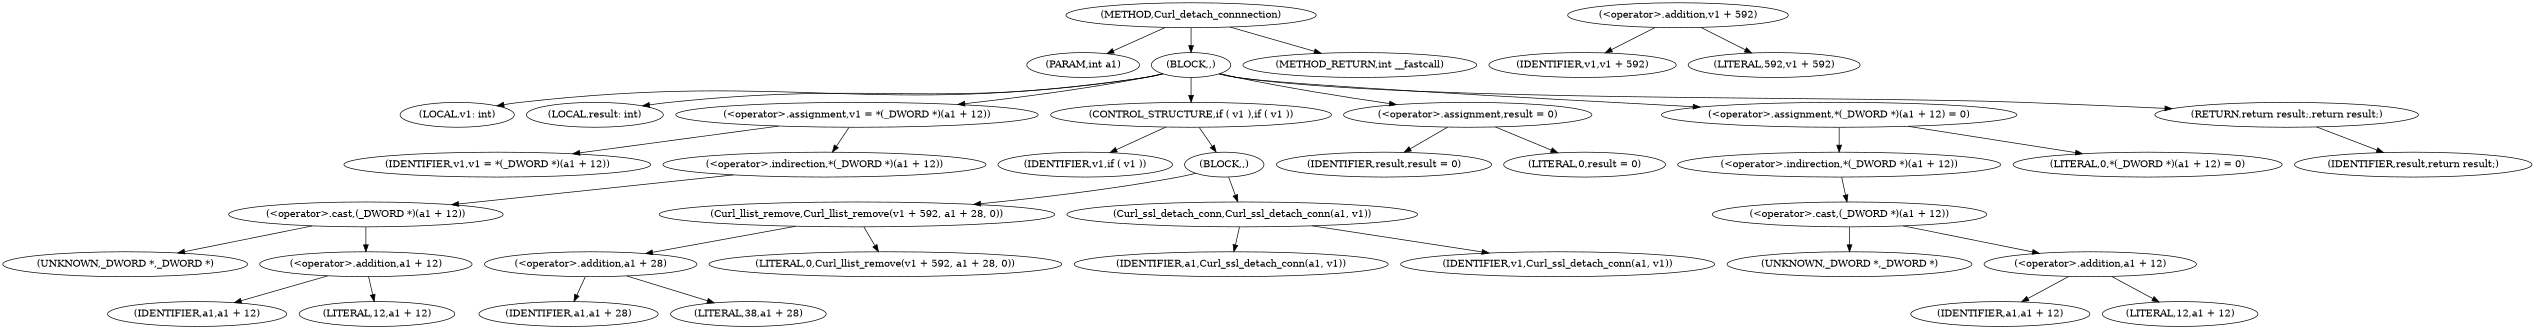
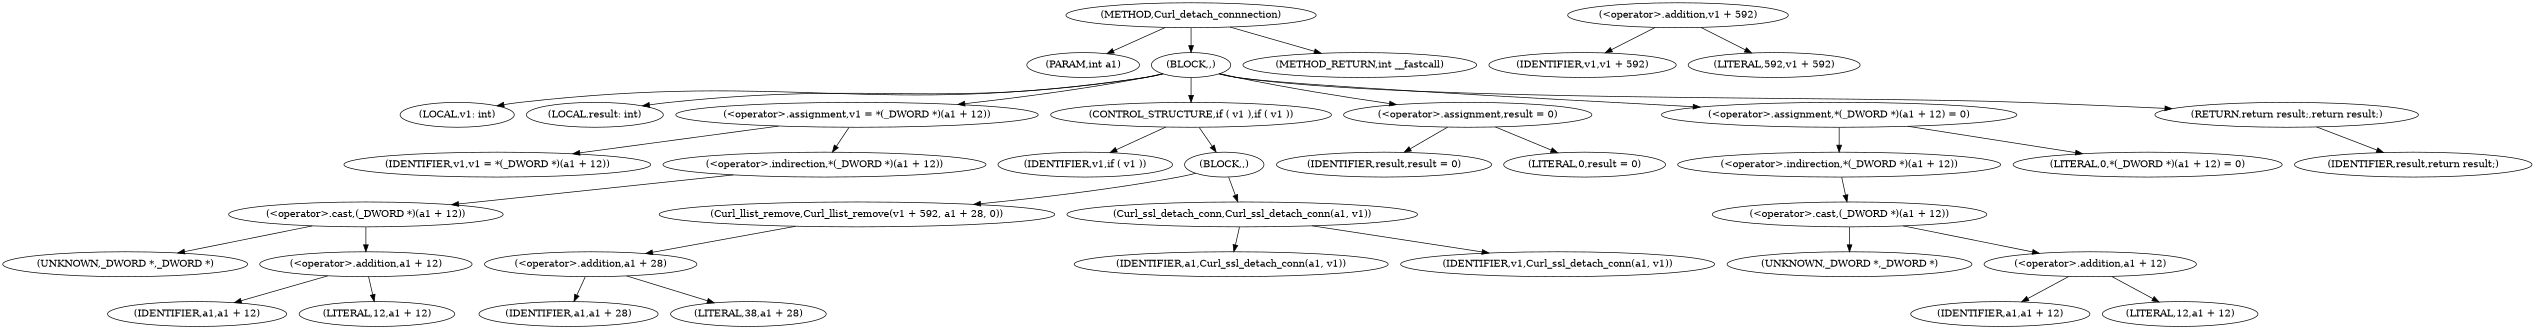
(885, 264) -> none
